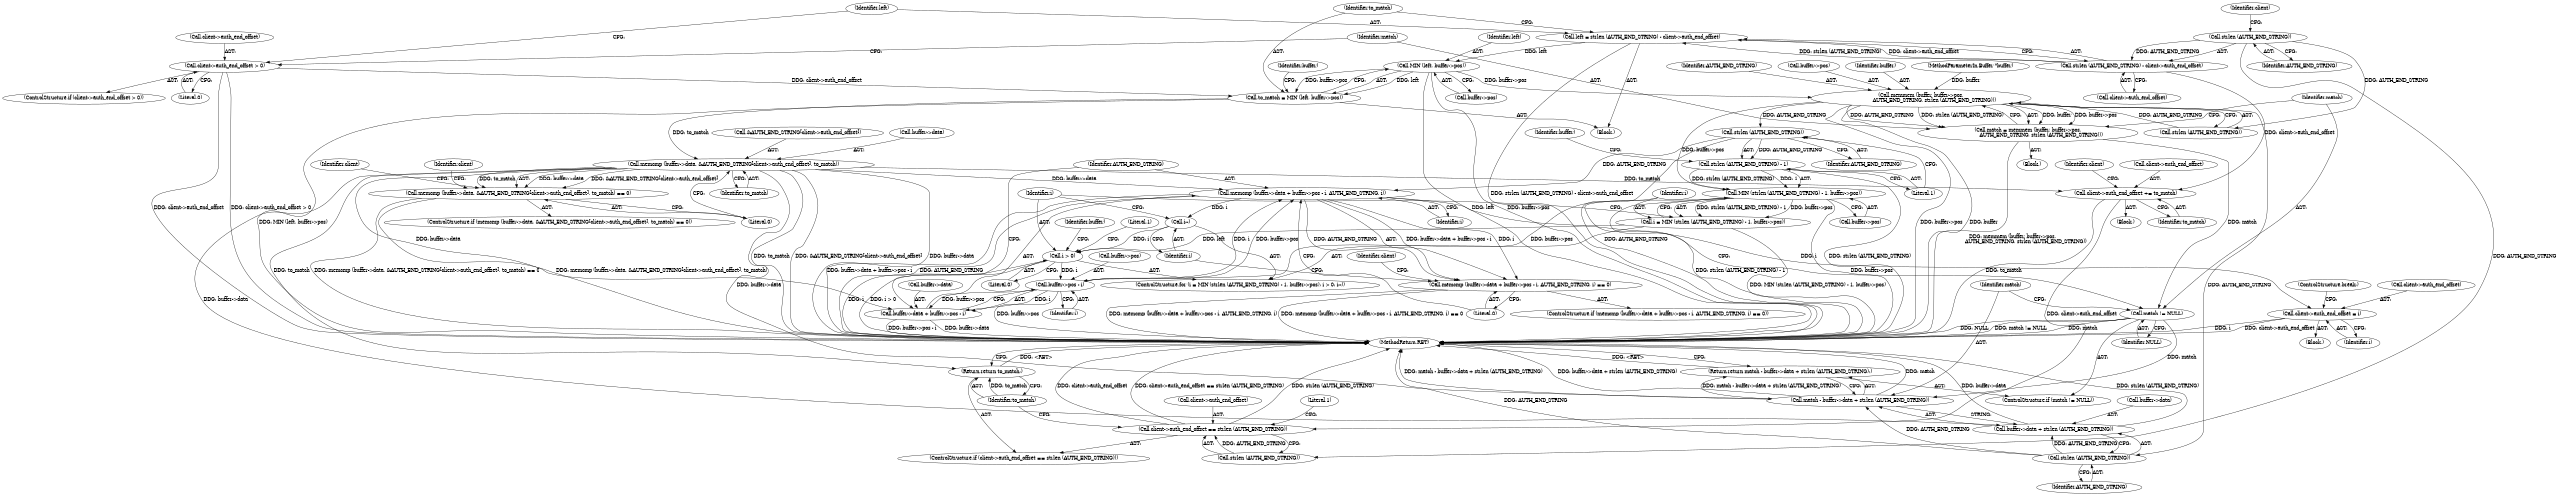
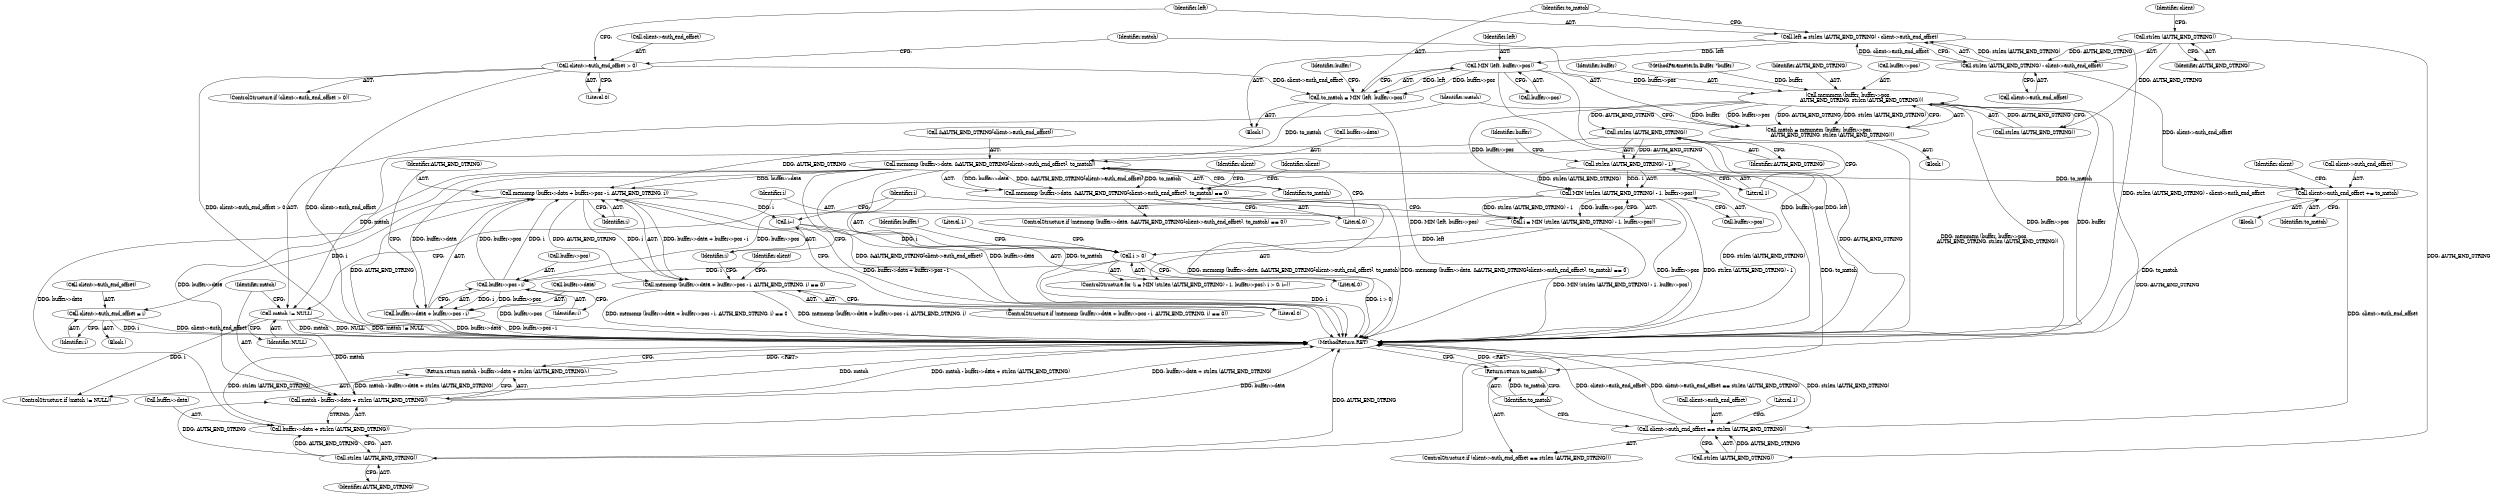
(2328, 285) -> none
(2104, 358) -> (178, 358)
